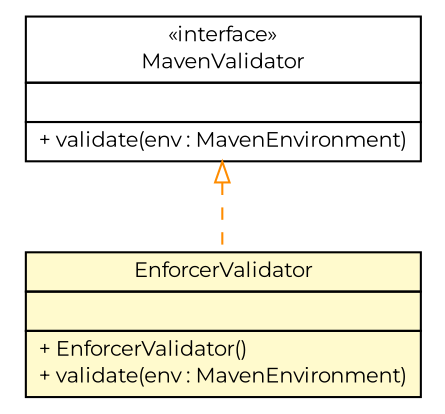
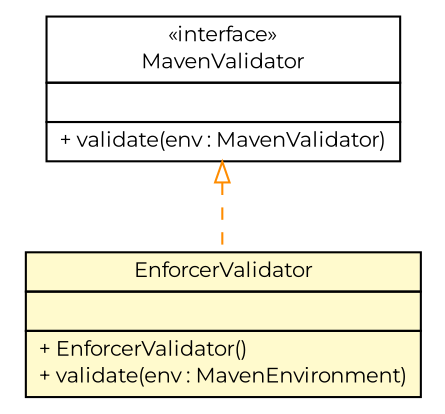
(223, 141) -> (223, 141)
